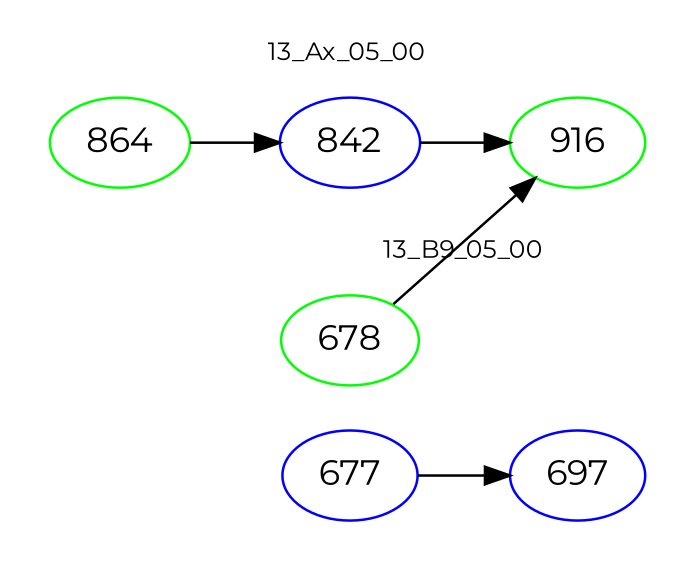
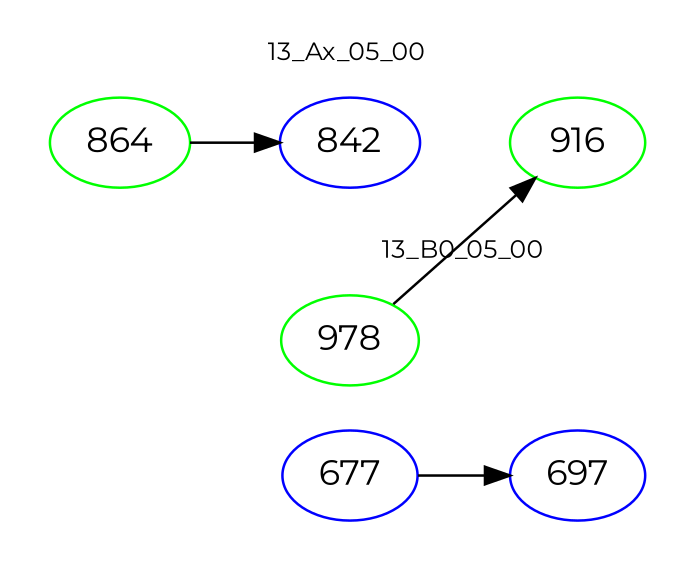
(452, 143) -> none
(463, 252) -> (463, 252)
(350, 340) -> (350, 340)
